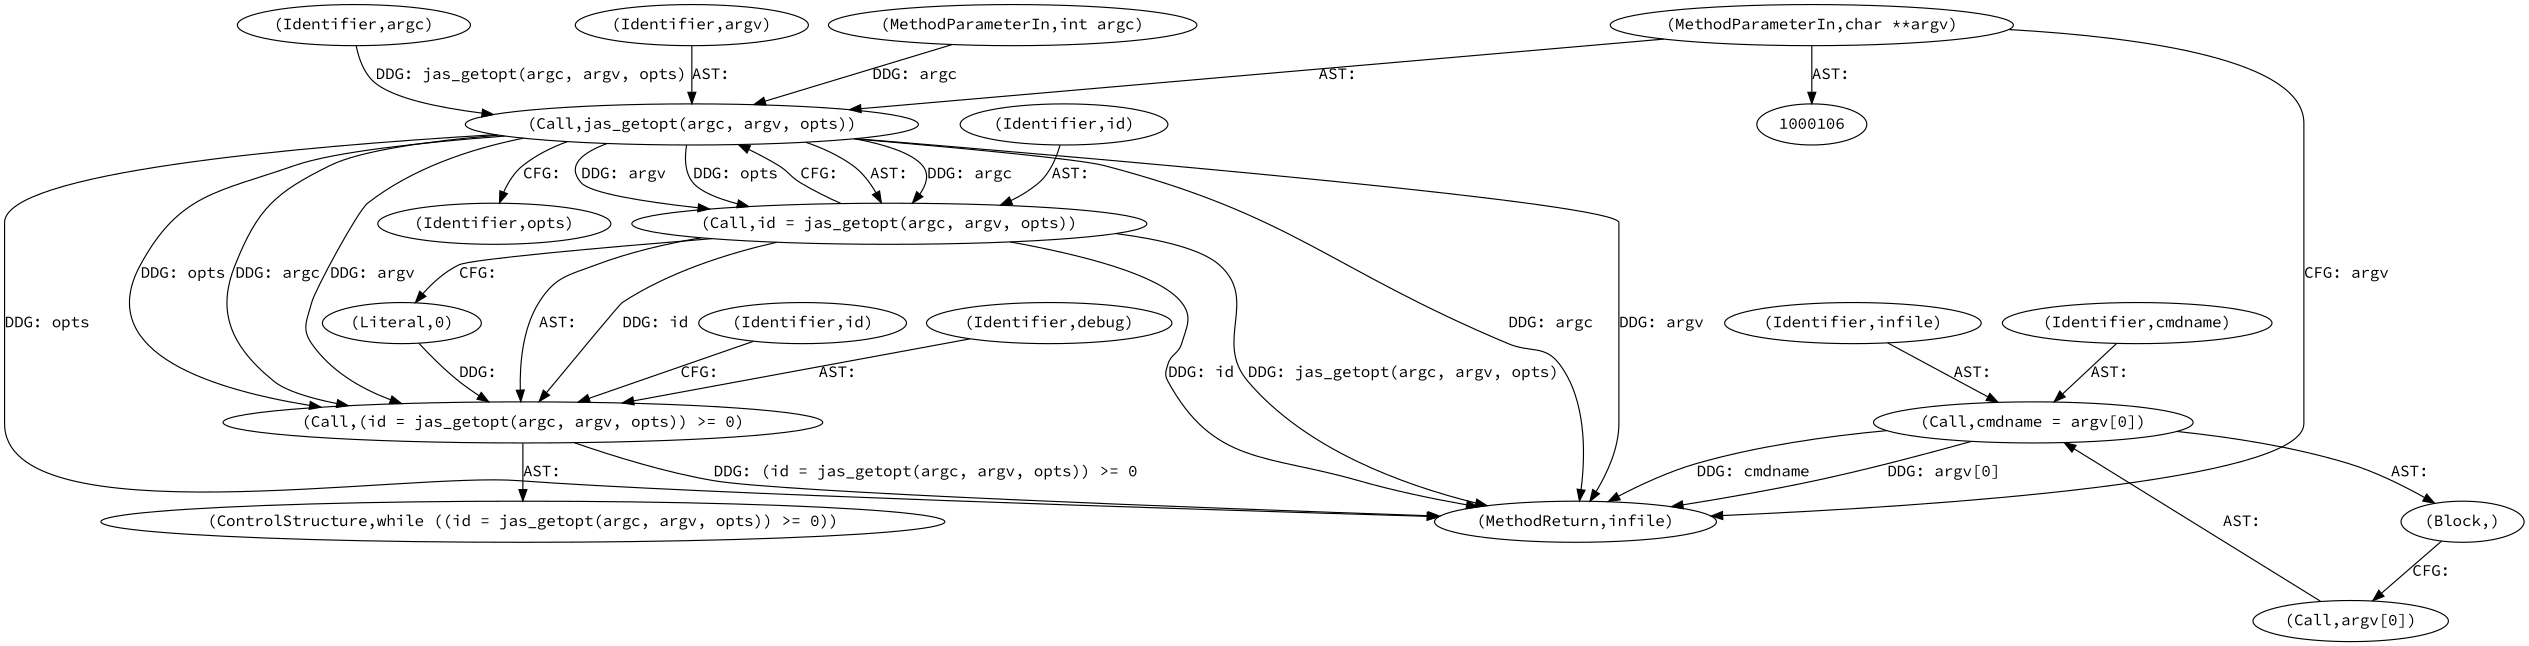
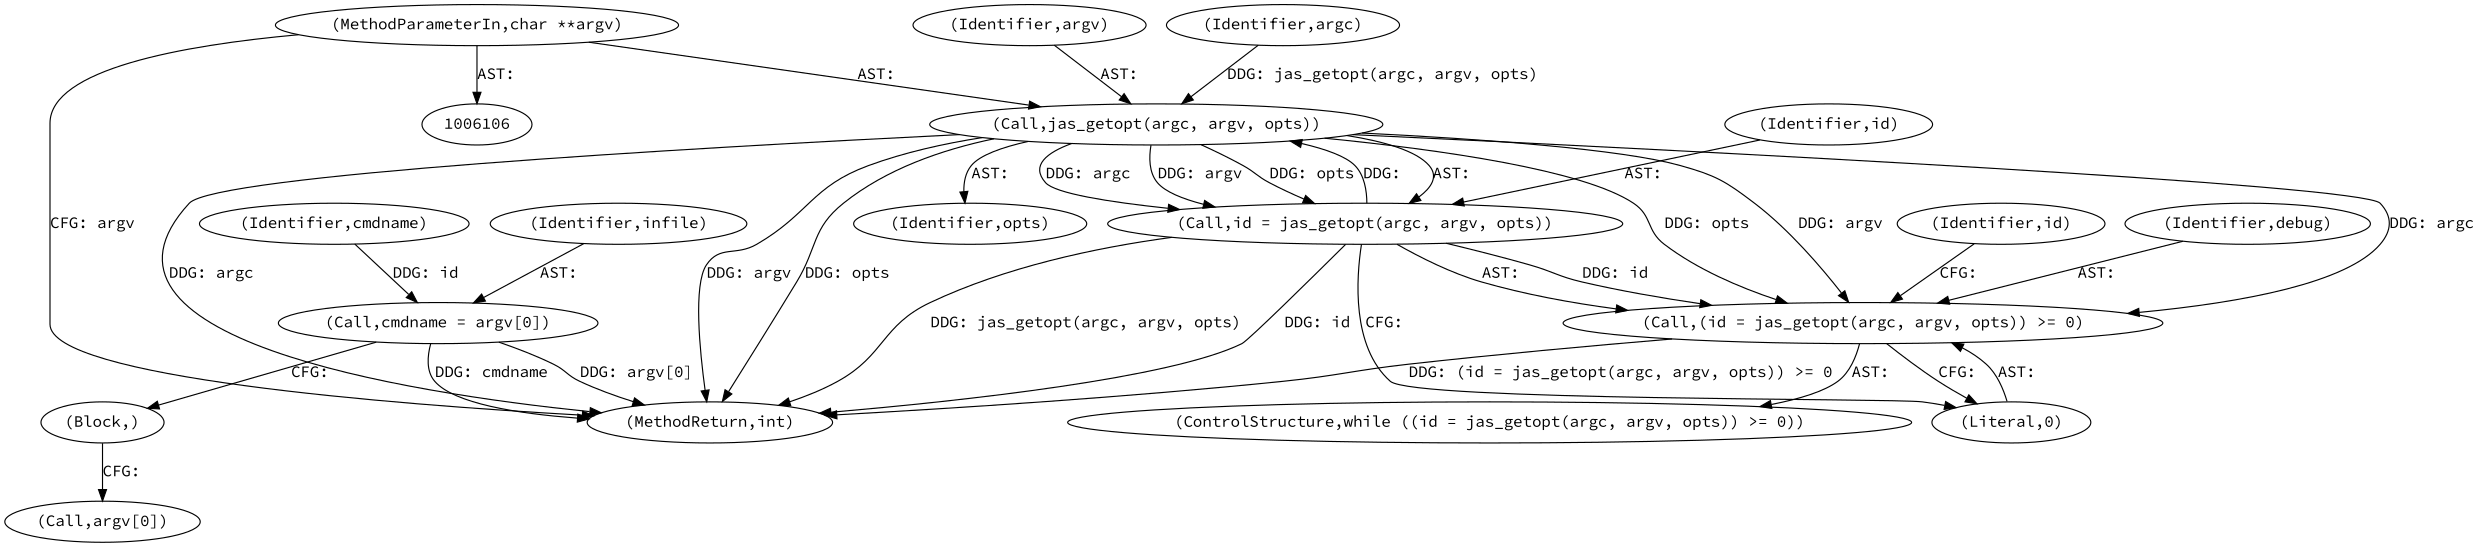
(1013, 25) -> none
(1812, 124) -> (477, 124)
(547, 174) -> (995, 174)
(824, 174) -> (1387, 174)
(483, 373) -> (2022, 373)
none -> (1926, 373)
(2114, 373) -> (426, 273)
(2415, 472) -> (315, 373)
(1576, 522) -> (710, 422)
(2197, 525) -> none
